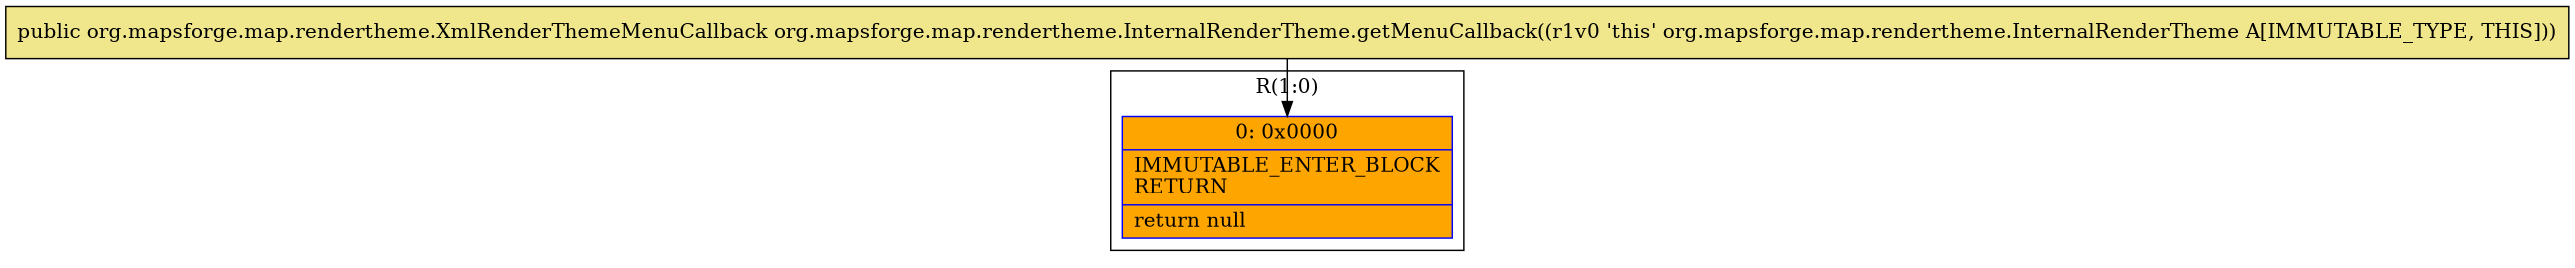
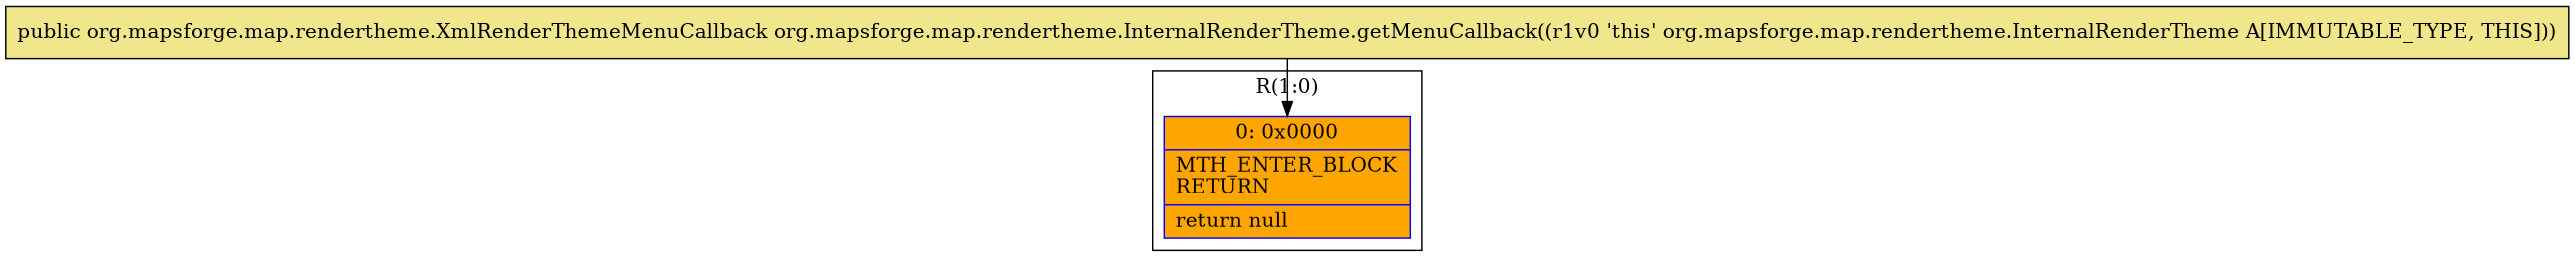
(1287, 166) -> (1287, 166)
